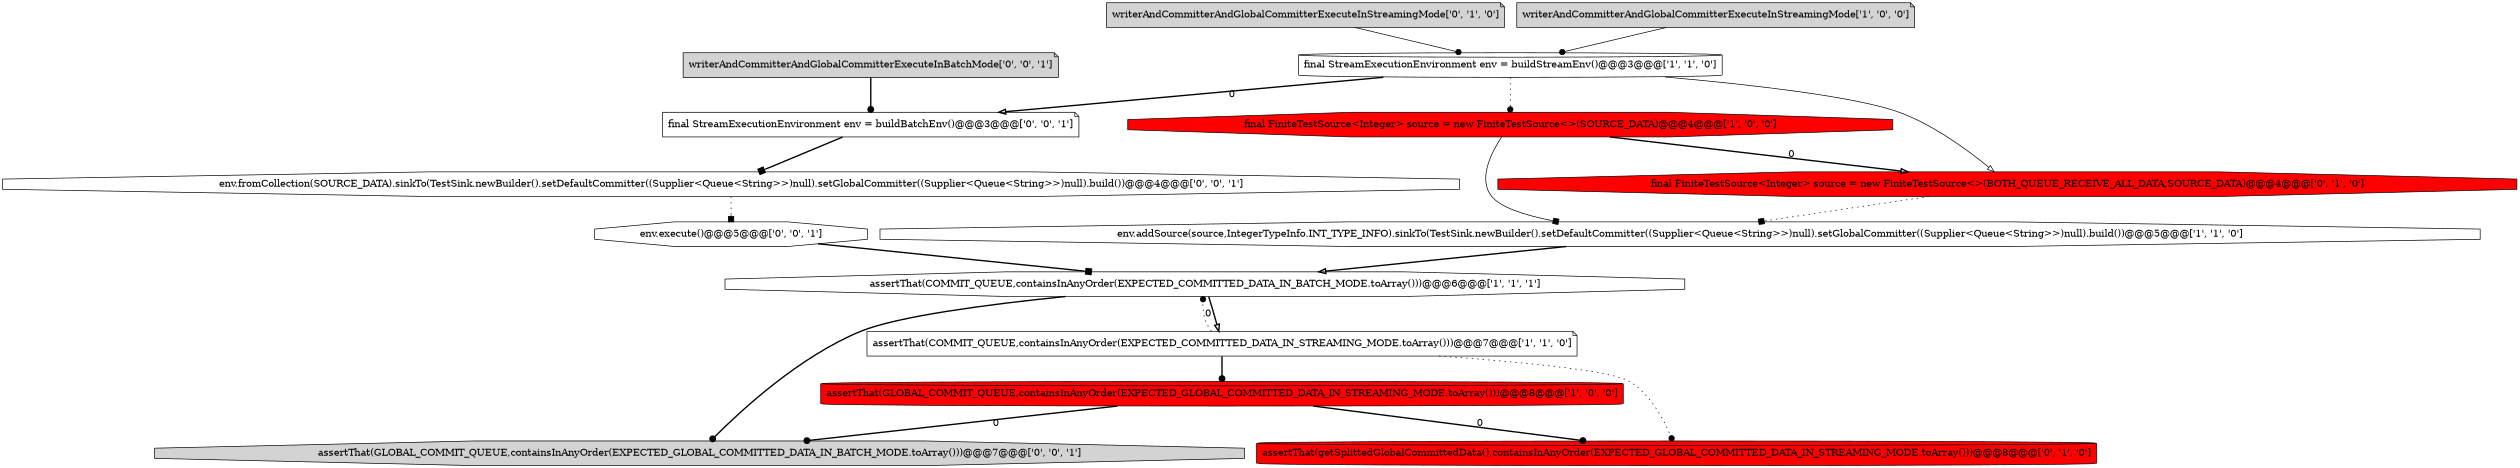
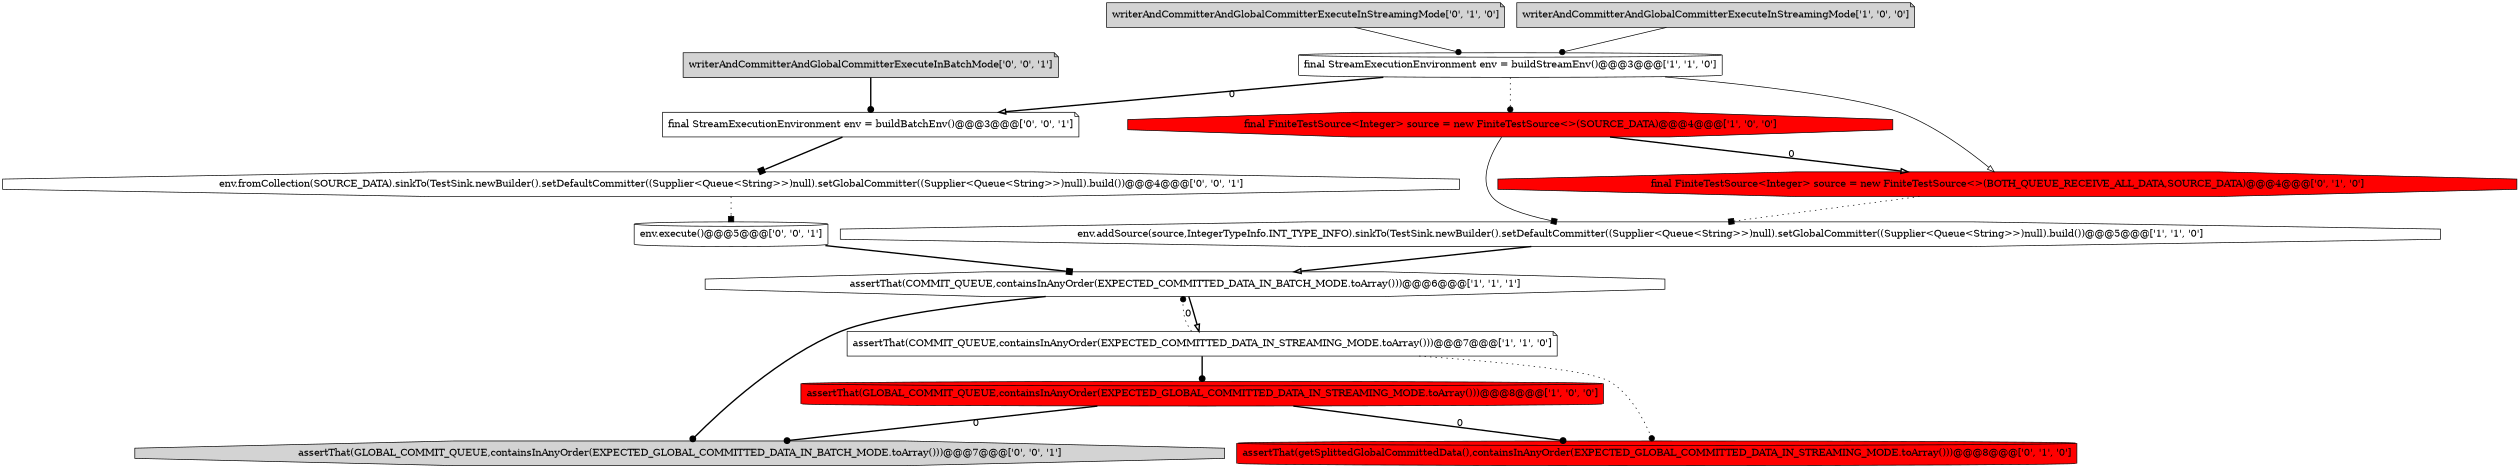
(731, 234) -> (731, 234)
